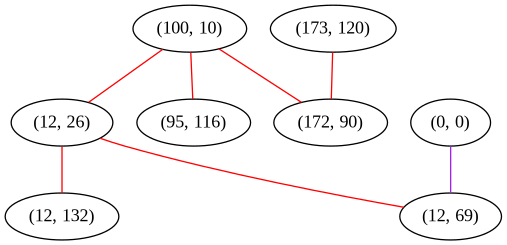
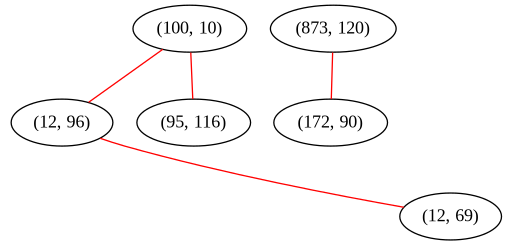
(333, 29) -> (333, 29)
(260, 76) -> none
(62, 123) -> (62, 123)
(451, 123) -> none
(62, 216) -> none
